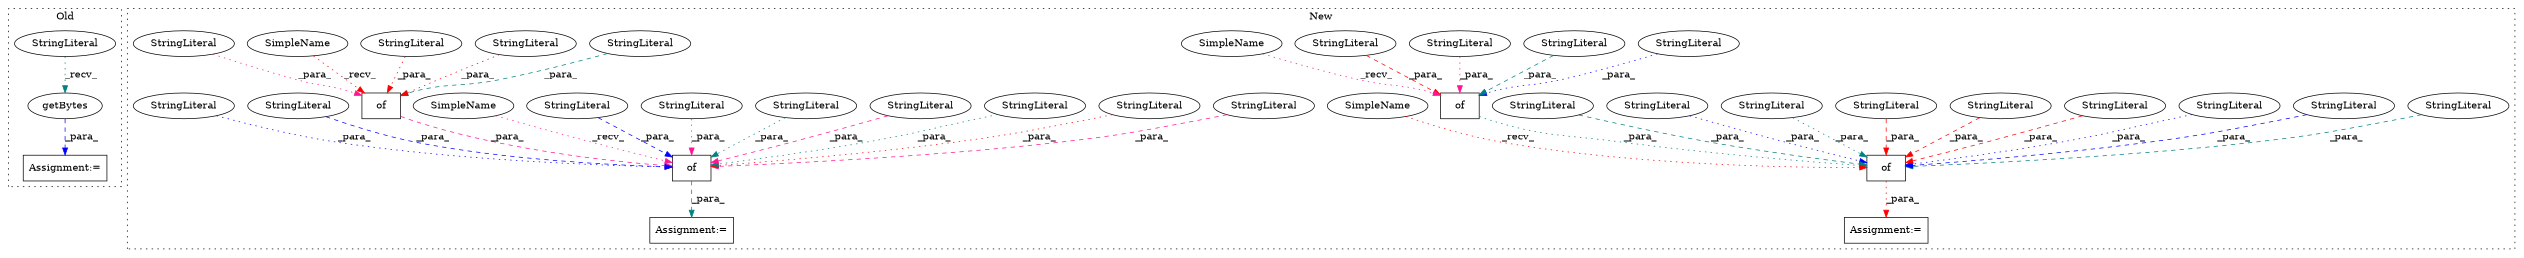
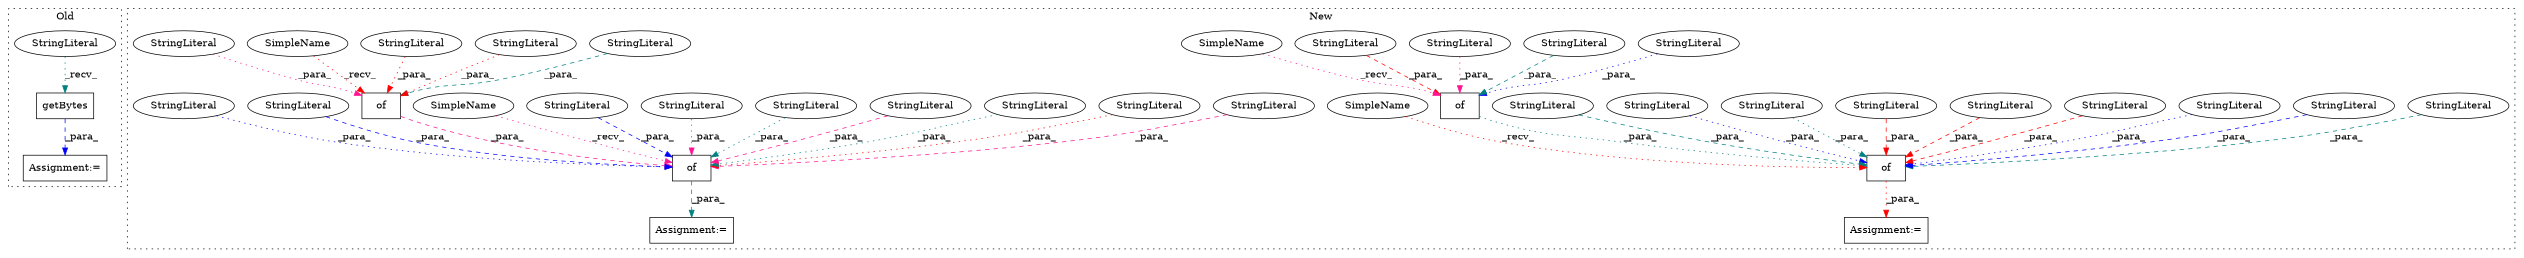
(65, 106) -> (65, 106)
